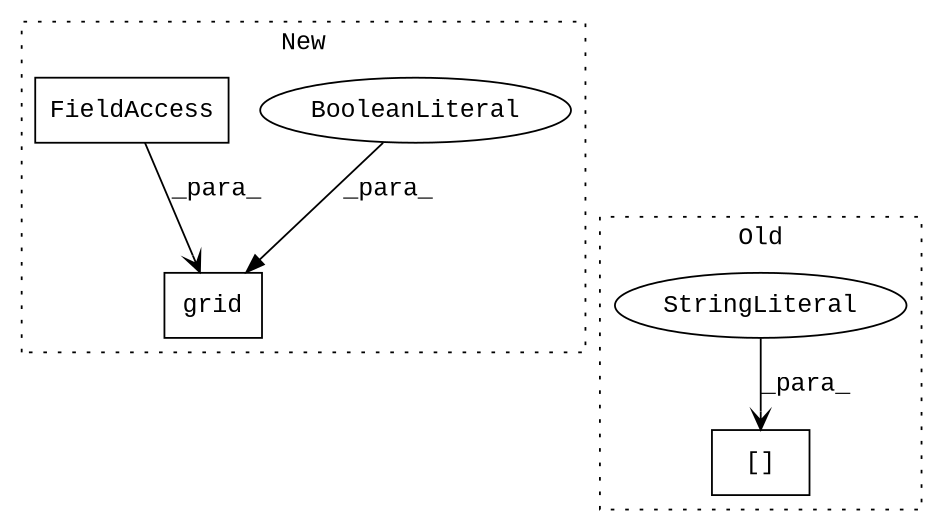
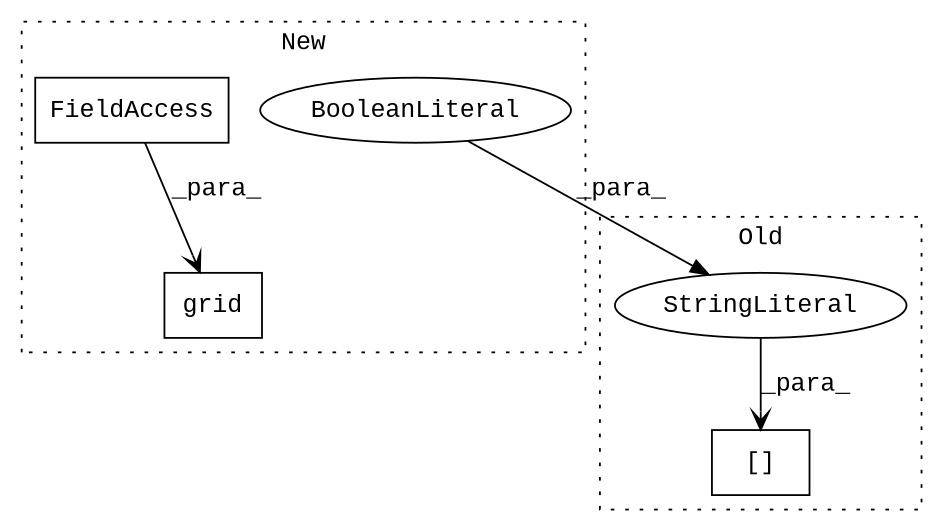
(321, 201) -> (569, 197)
